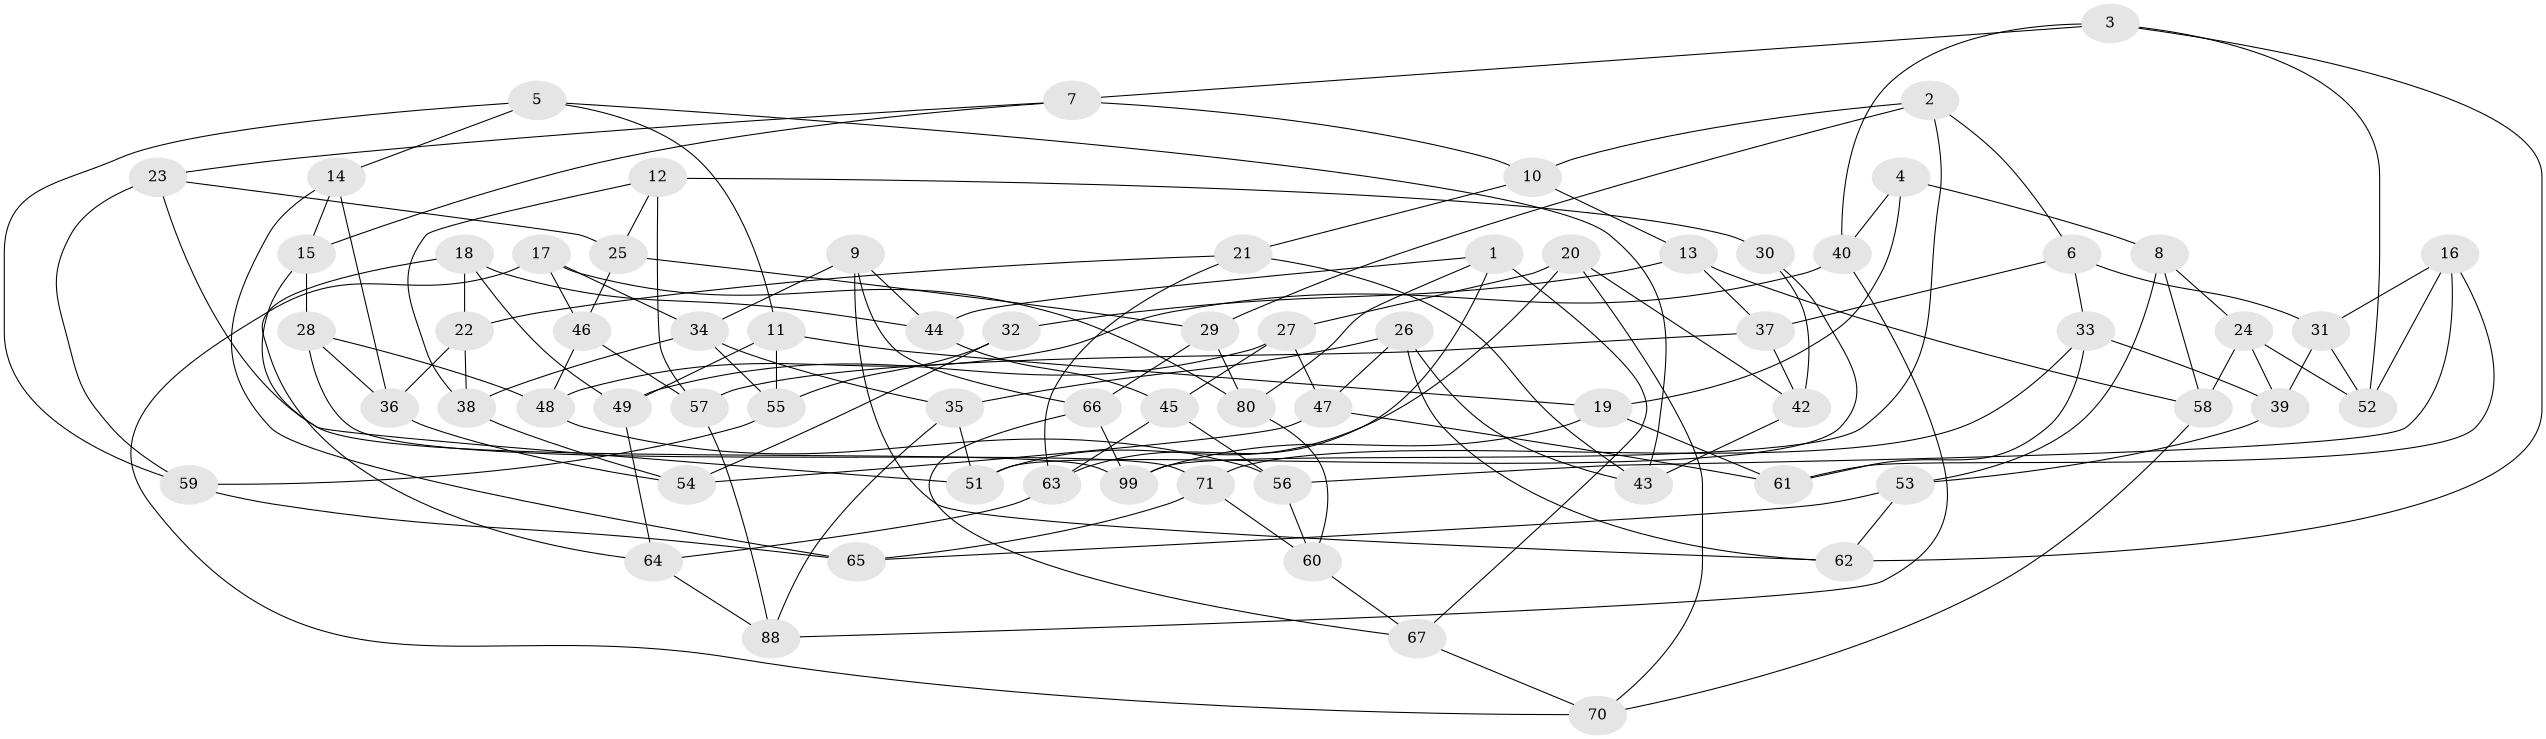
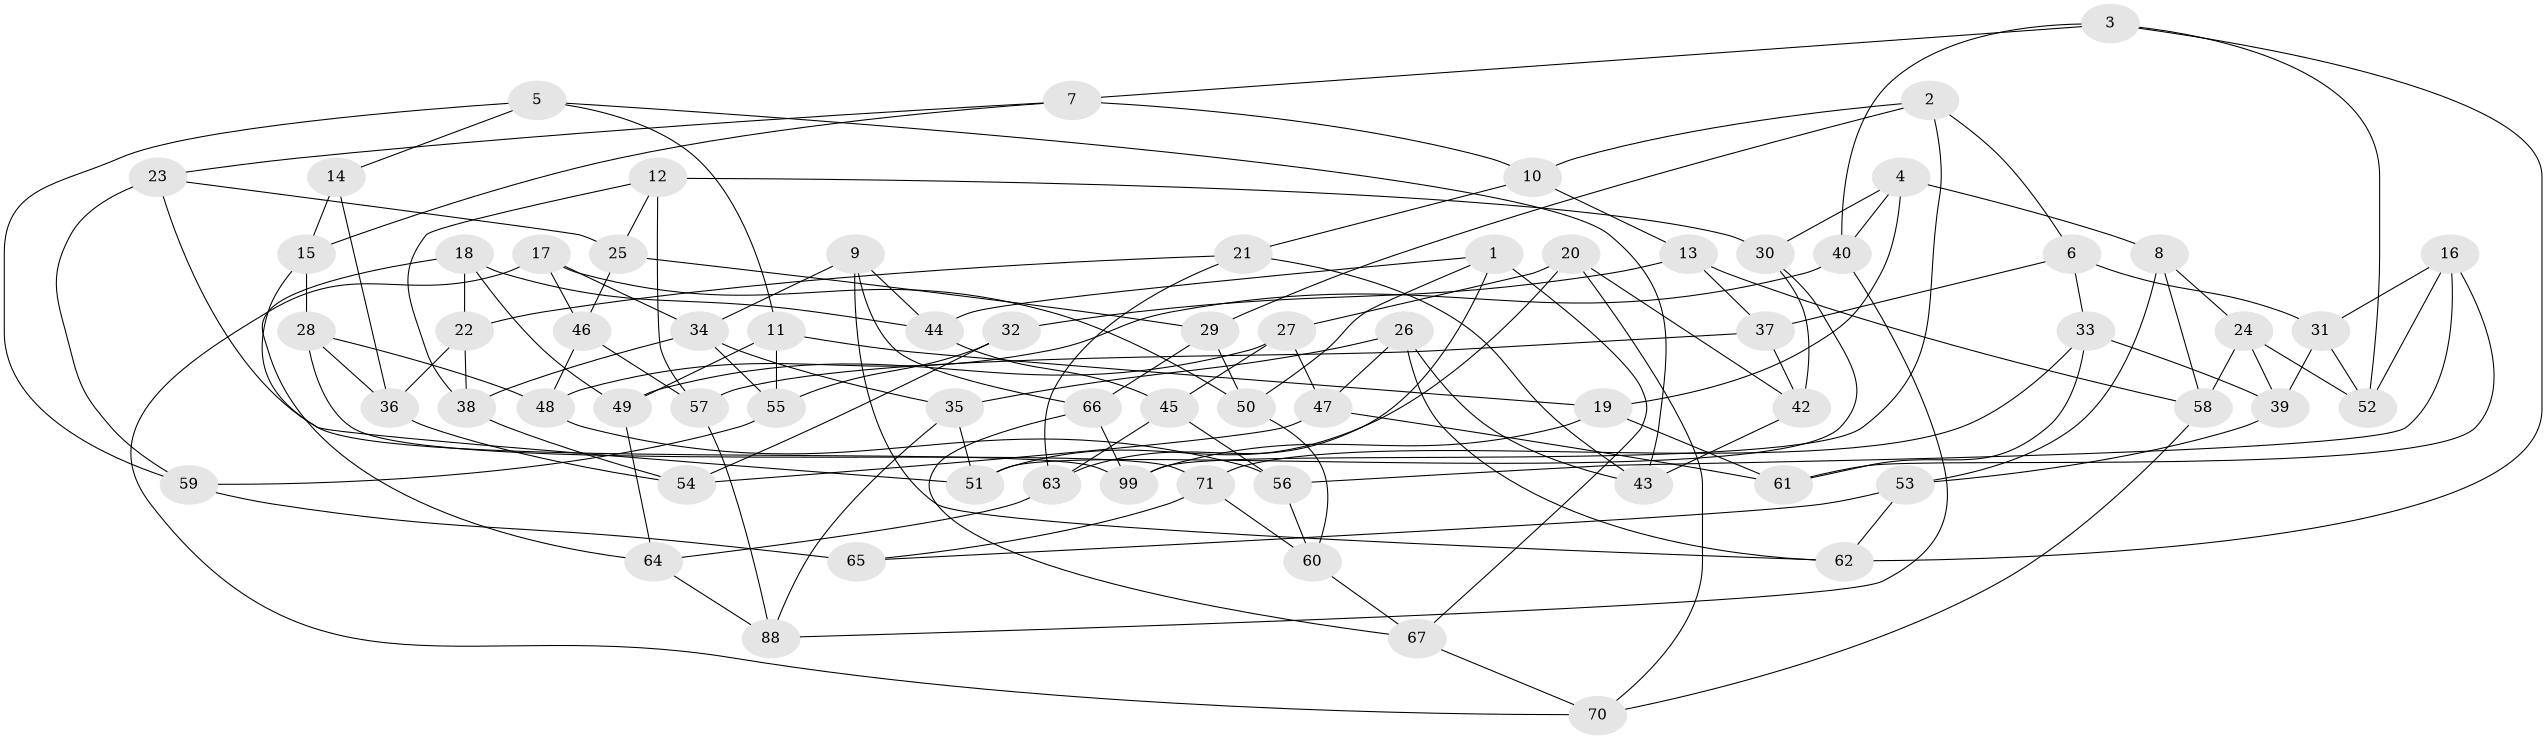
none -> (1833, 216)
(1246, 408) -> (1246, 408)
(391, 471) -> none
